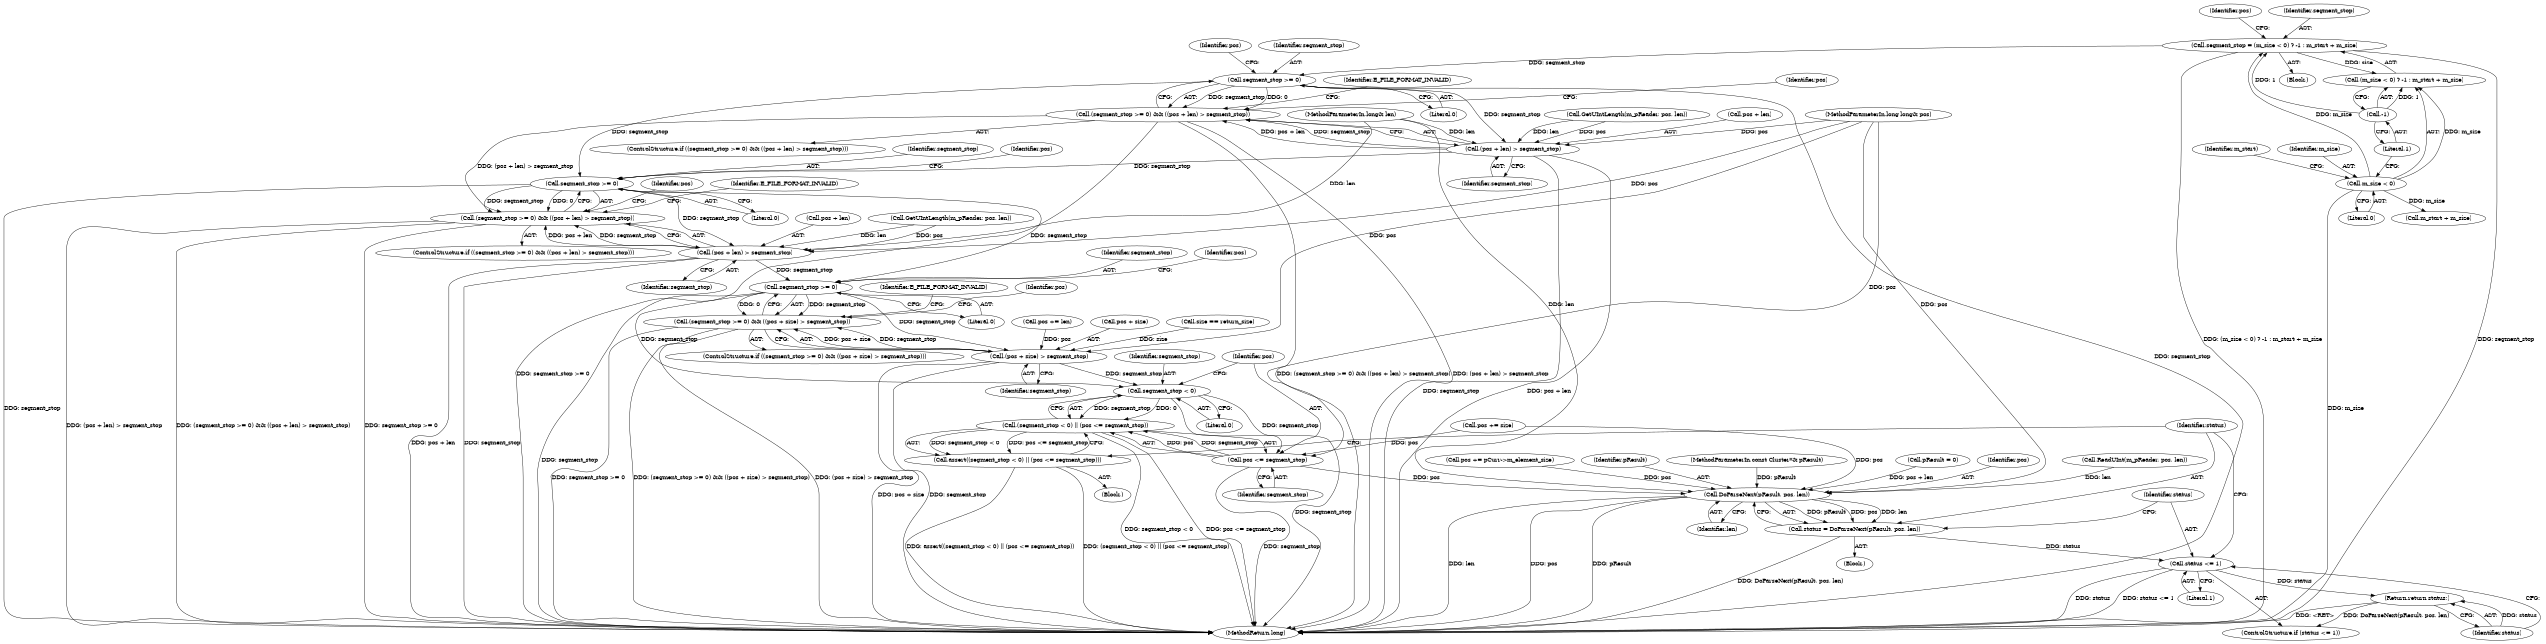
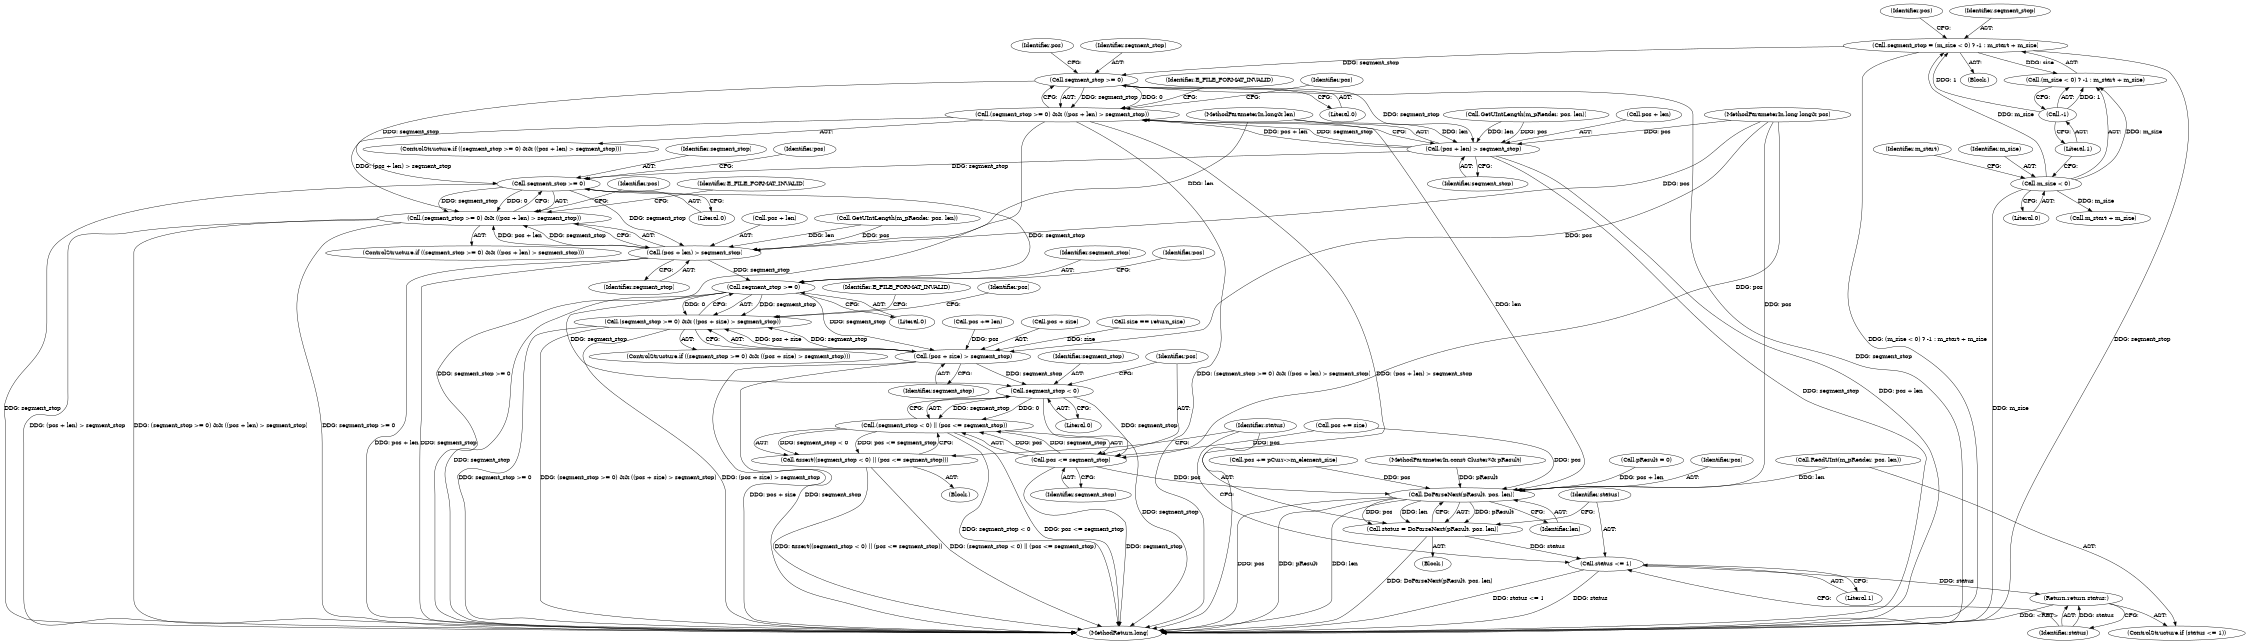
(1620, 460) -> none
(2243, 597) -> (2032, 530)
(2396, 616) -> (2161, 616)
